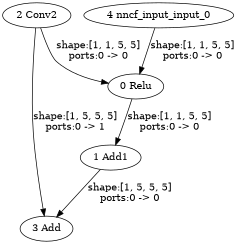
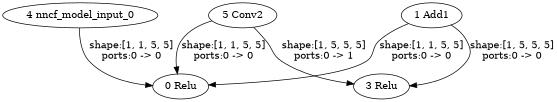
(37, 15) -> (243, 15)
(159, 15) -> (80, 15)
(125, 119) -> (326, 74)
(47, 229) -> (381, 86)
